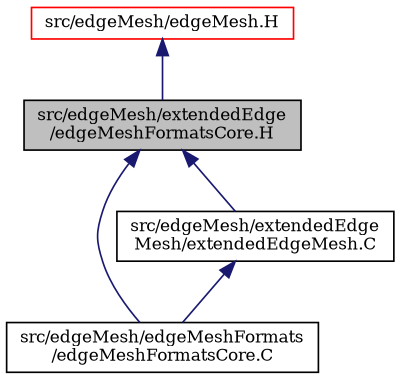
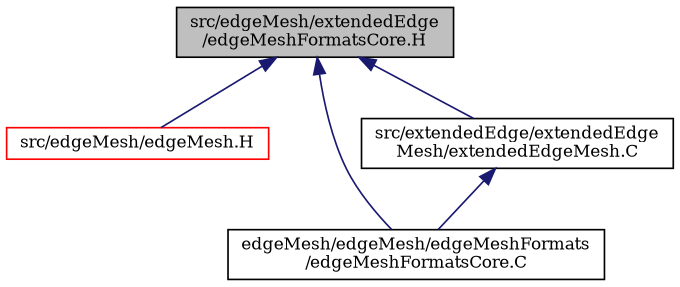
(163, 78) -> (212, 97)
(255, 236) -> (517, 143)
(163, 347) -> (416, 255)
